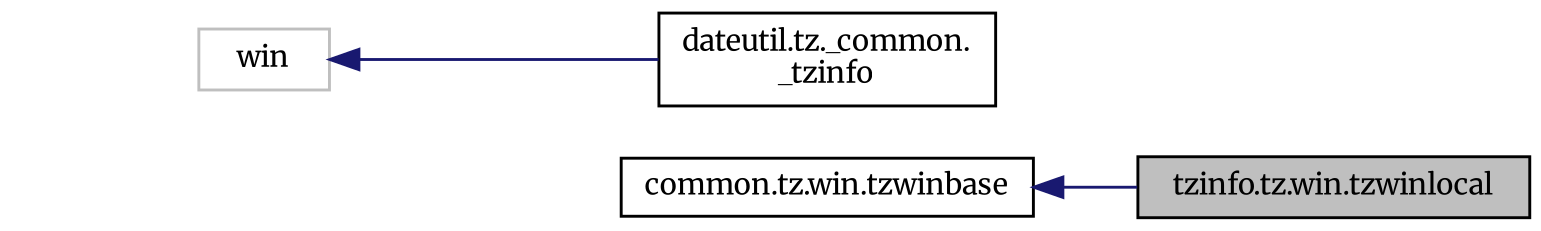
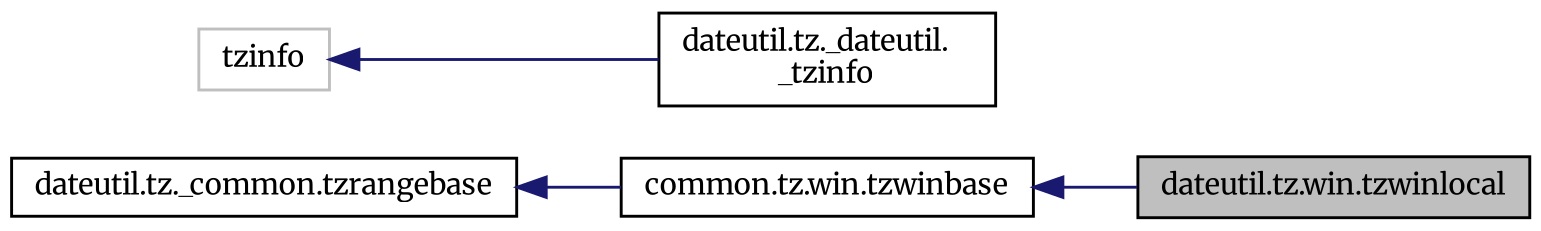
(264, 60) -> (264, 60)
(827, 60) -> (827, 60)
none -> (264, 187)
(1334, 187) -> (1334, 187)
